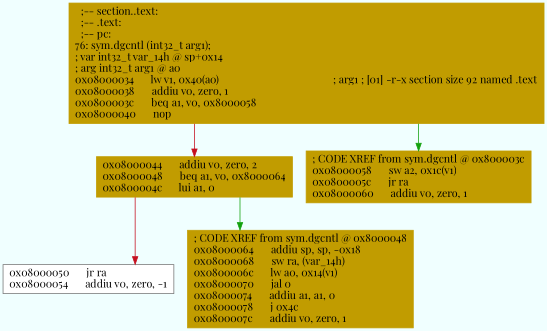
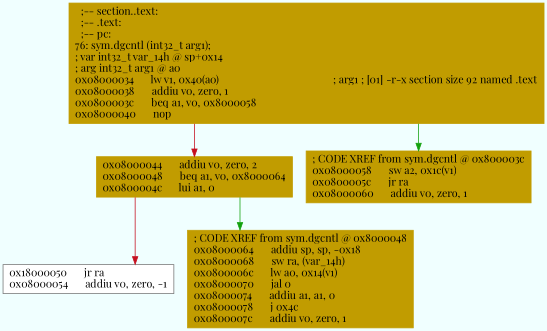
(88, 279) -> (88, 279)
